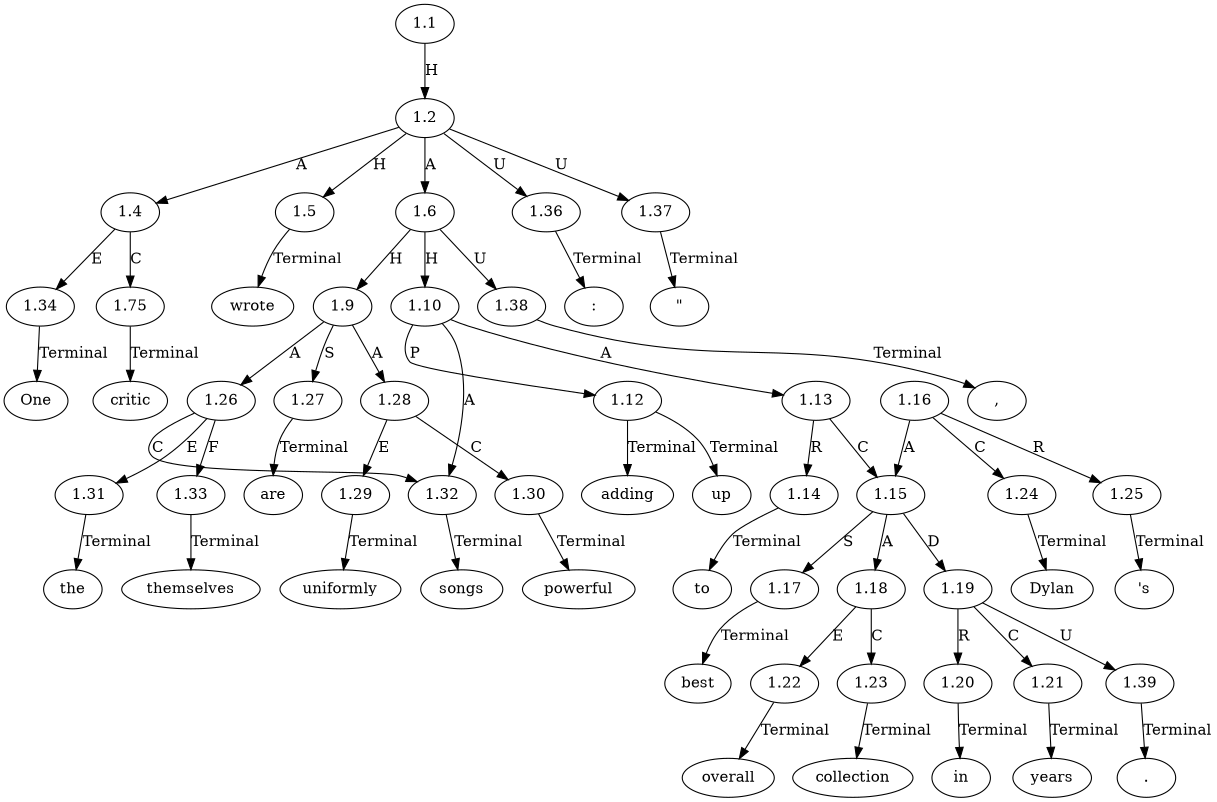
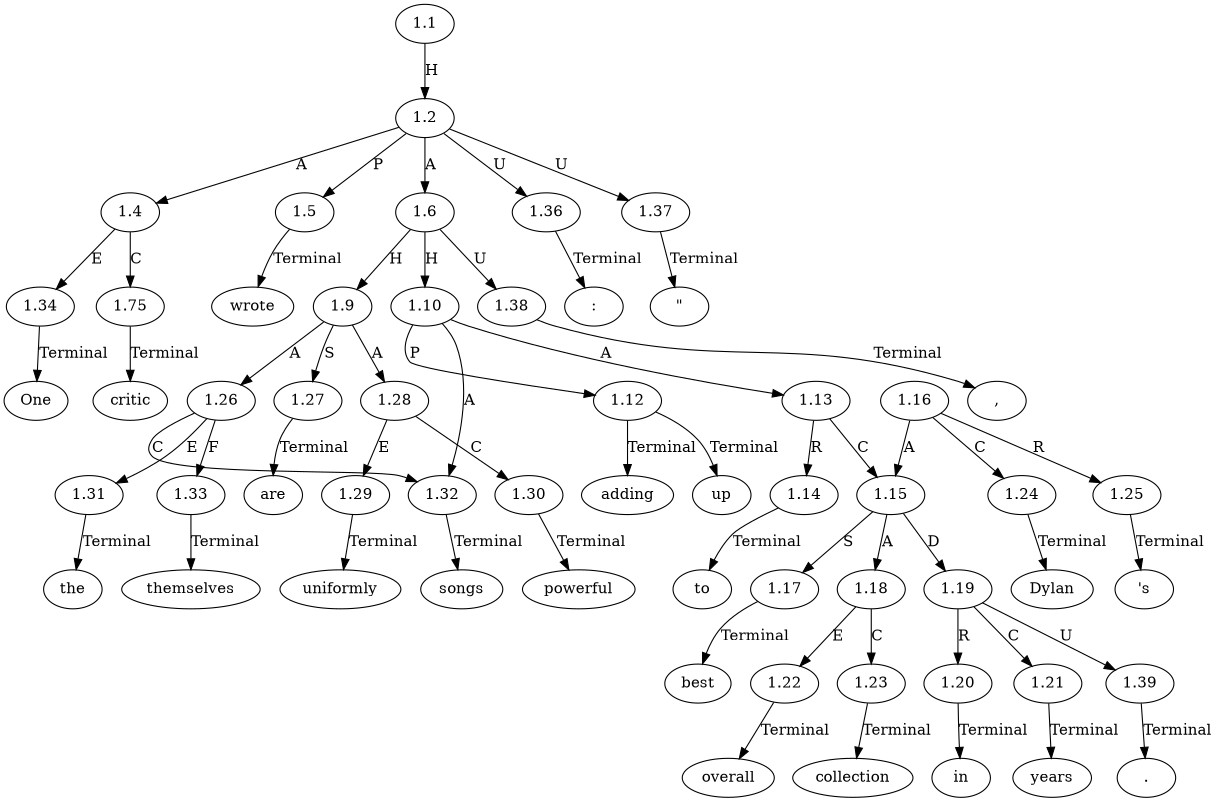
(380, 165) -> (378, 165)
